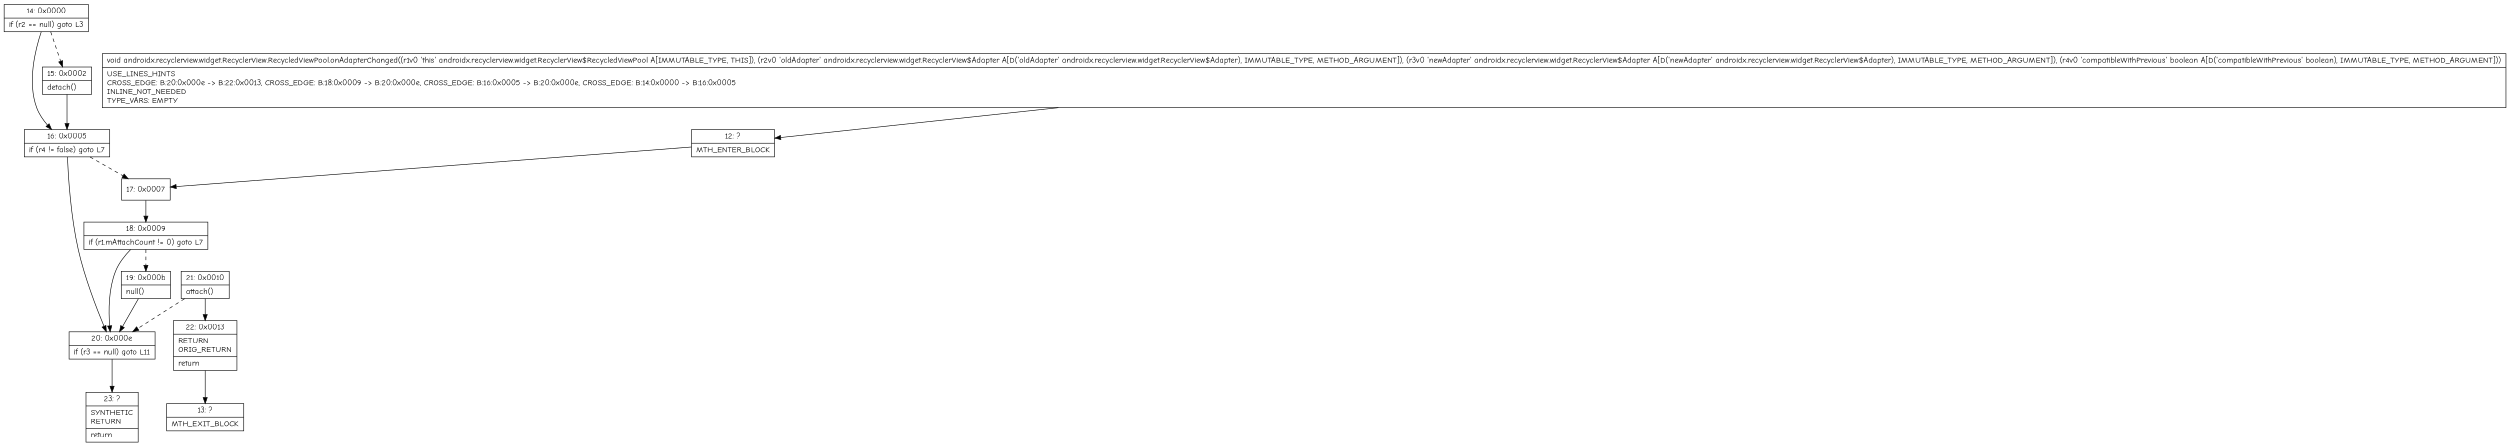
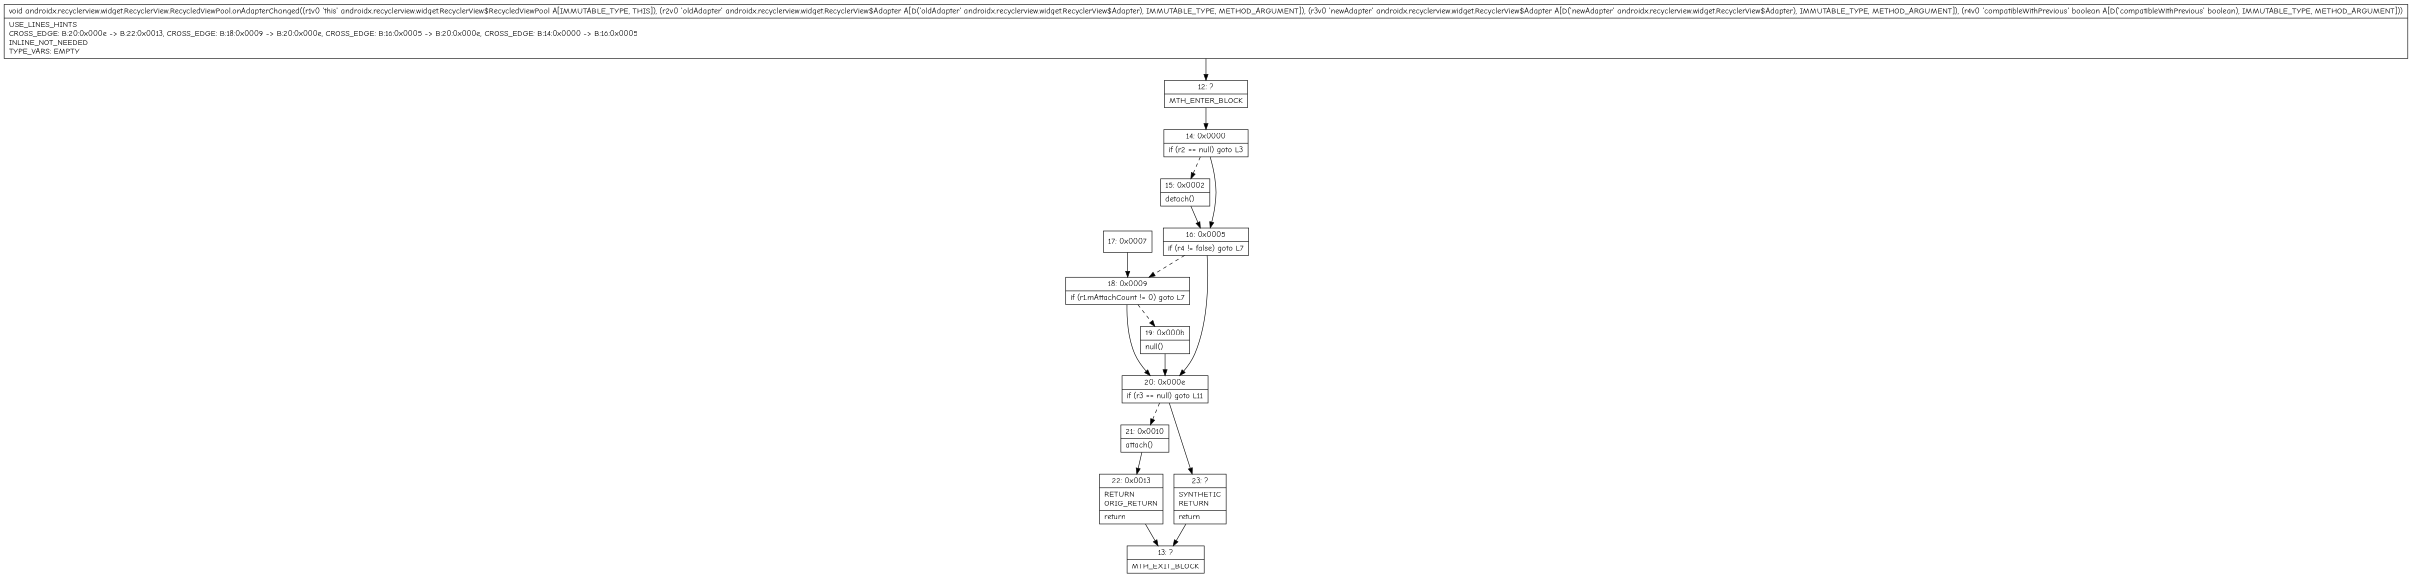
(107, 166) -> (1169, 265)
(434, 167) -> (1206, 116)
(161, 314) -> (1156, 411)
none -> (1181, 532)
